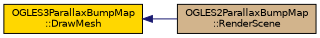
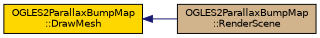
(73, 19) -> (73, 19)
